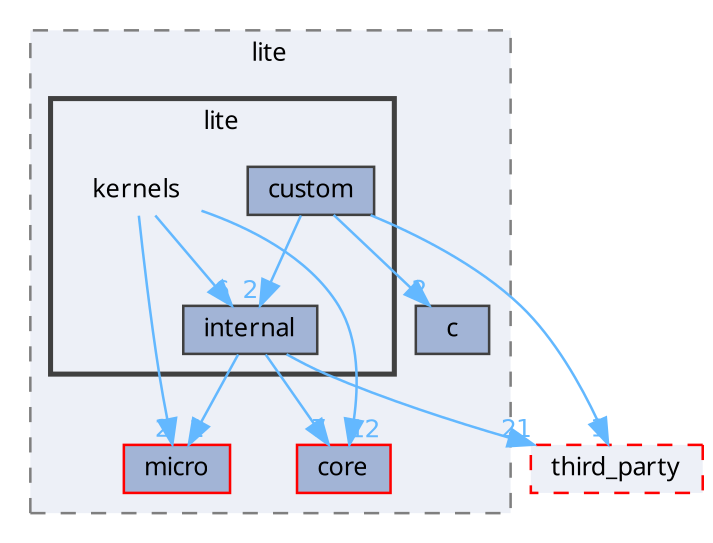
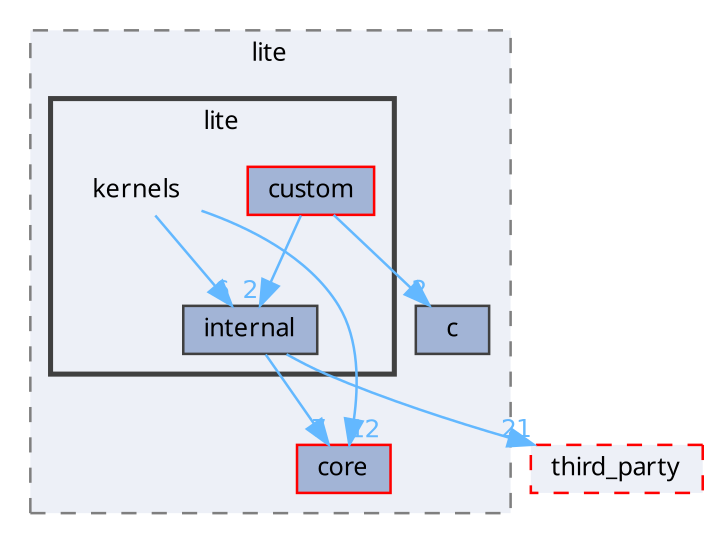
(311, 191) -> (311, 191)
(494, 284) -> none
(177, 469) -> none
